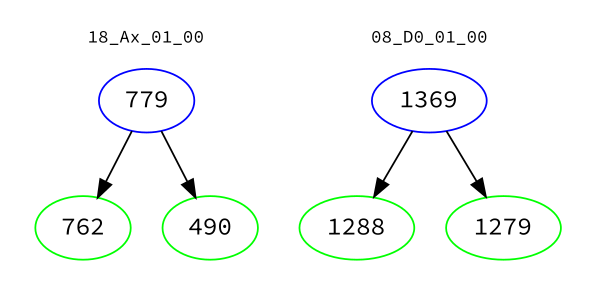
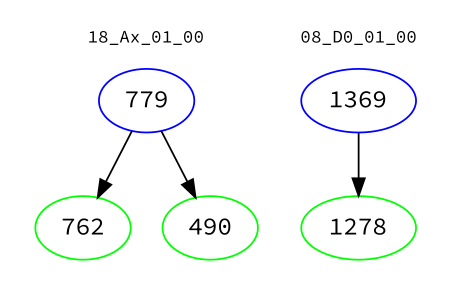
(357, 228) -> (359, 228)
(504, 228) -> none
